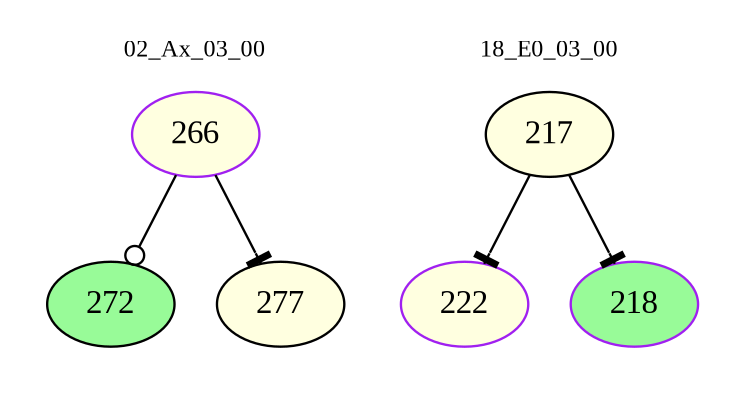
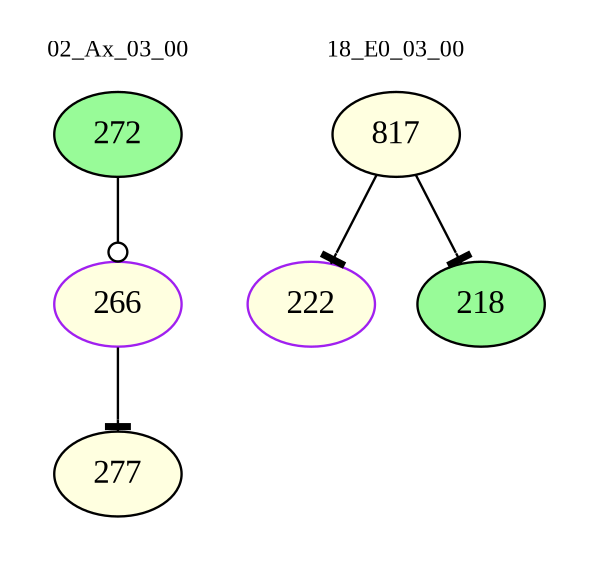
(549, 134) -> (396, 134)
(158, 211) -> (118, 210)
(634, 304) -> (481, 304)
